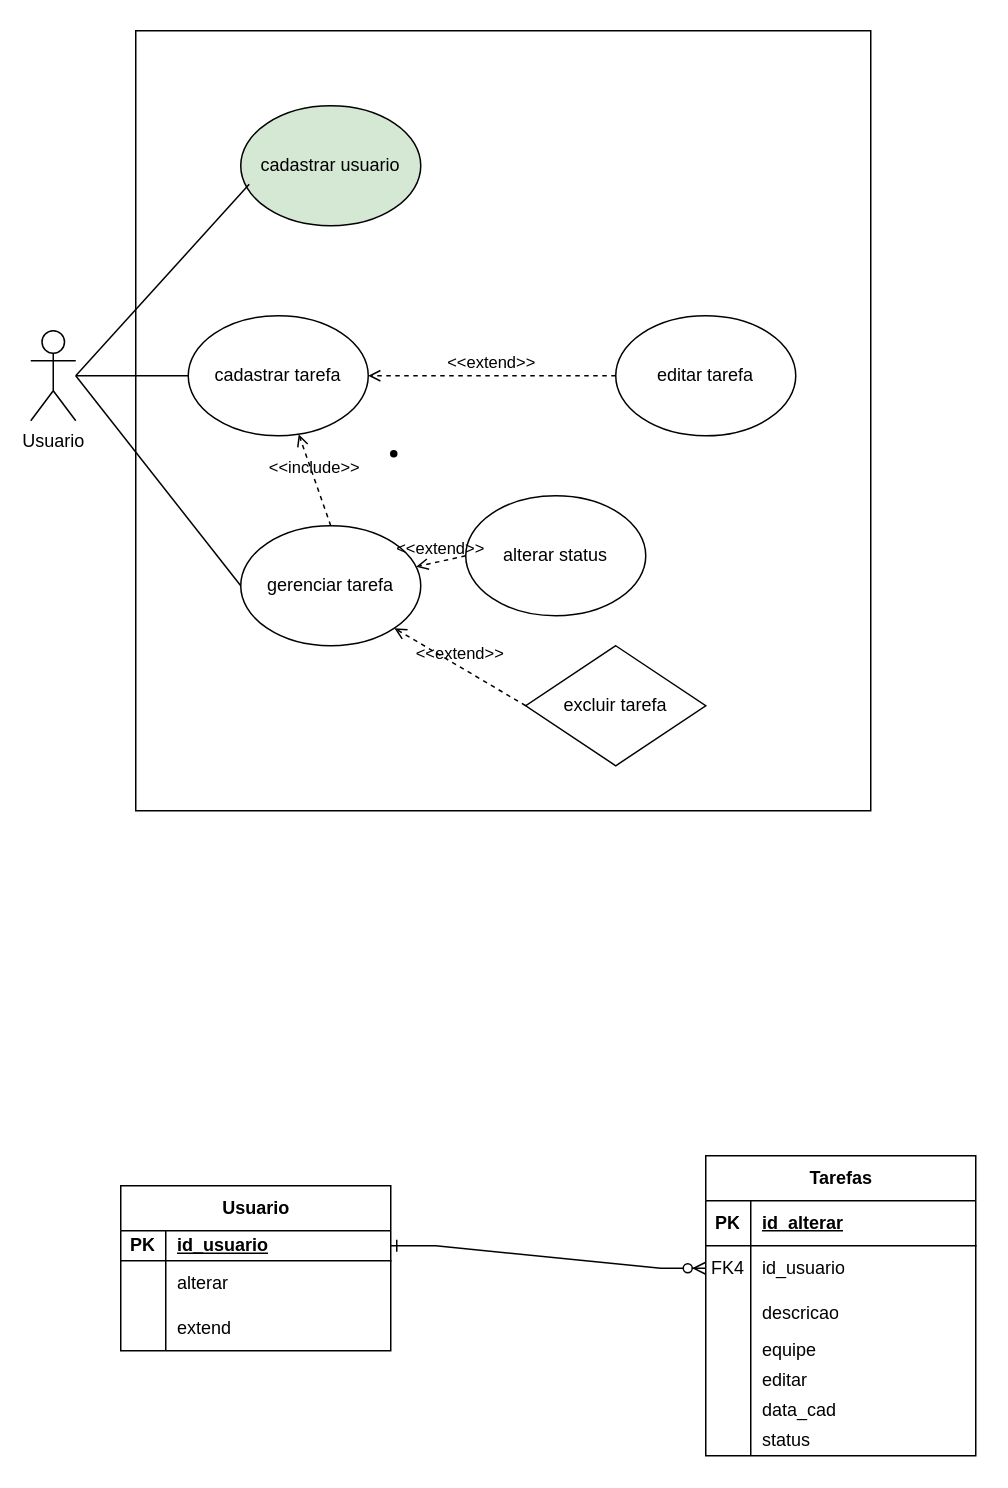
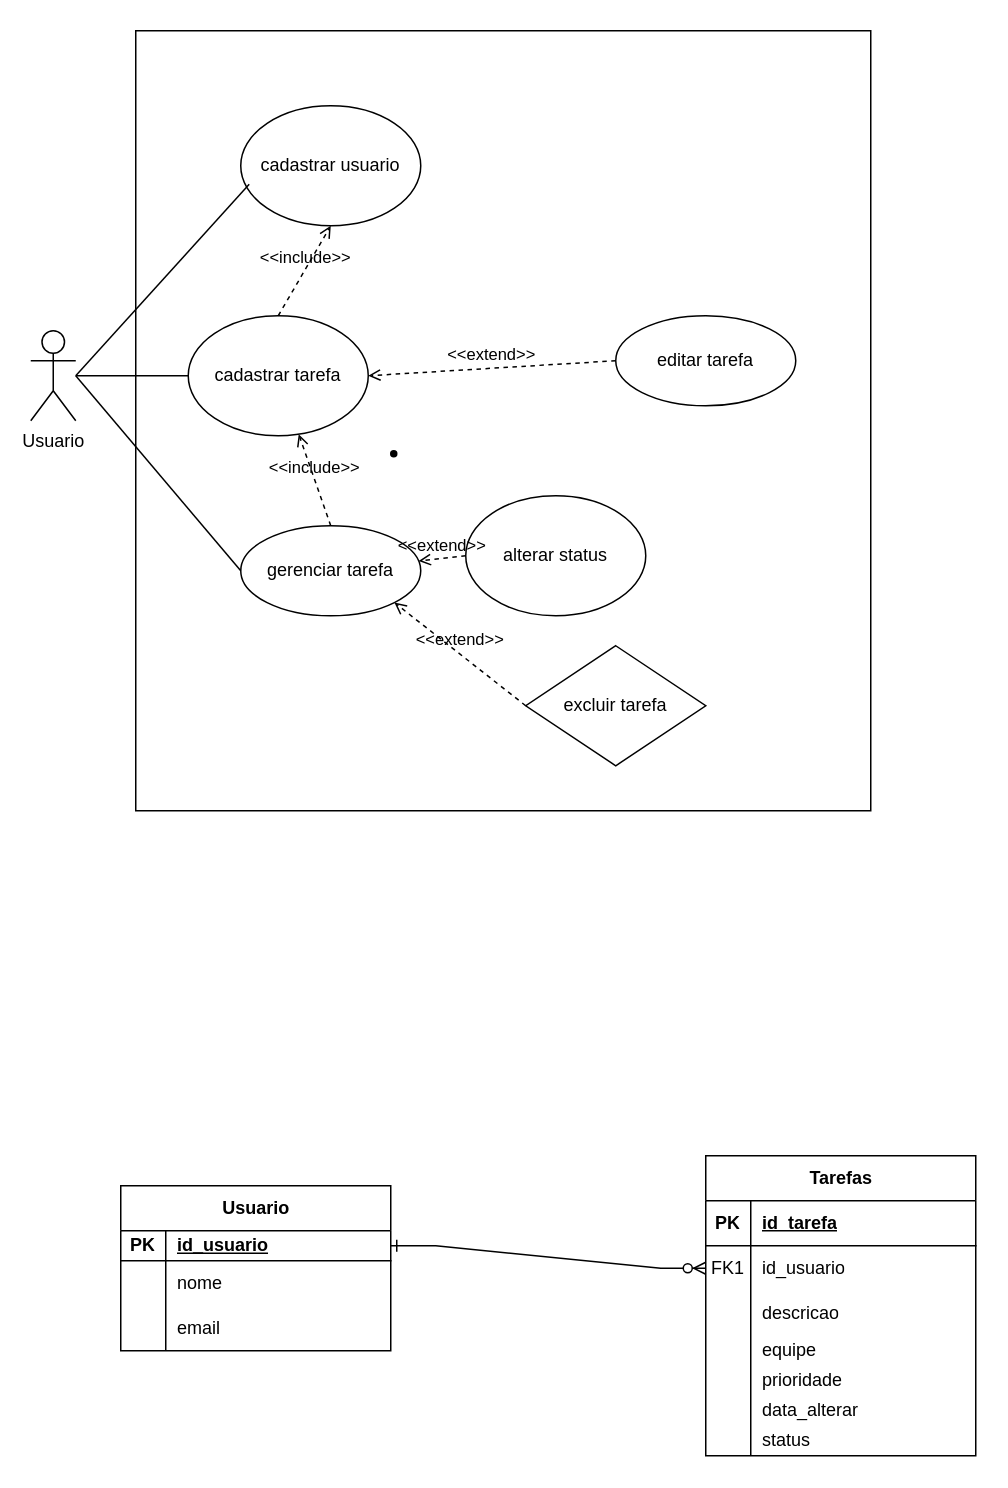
(331, 166) -> (331, 166)
none -> (304, 272)
(706, 376) -> (706, 361)
(331, 586) -> (331, 571)
(808, 1223) -> (806, 1223)
(728, 1268) -> (728, 1268)
(211, 1283) -> (198, 1283)
(208, 1328) -> (198, 1328)
(791, 1381) -> (808, 1381)
(803, 1411) -> (821, 1411)
